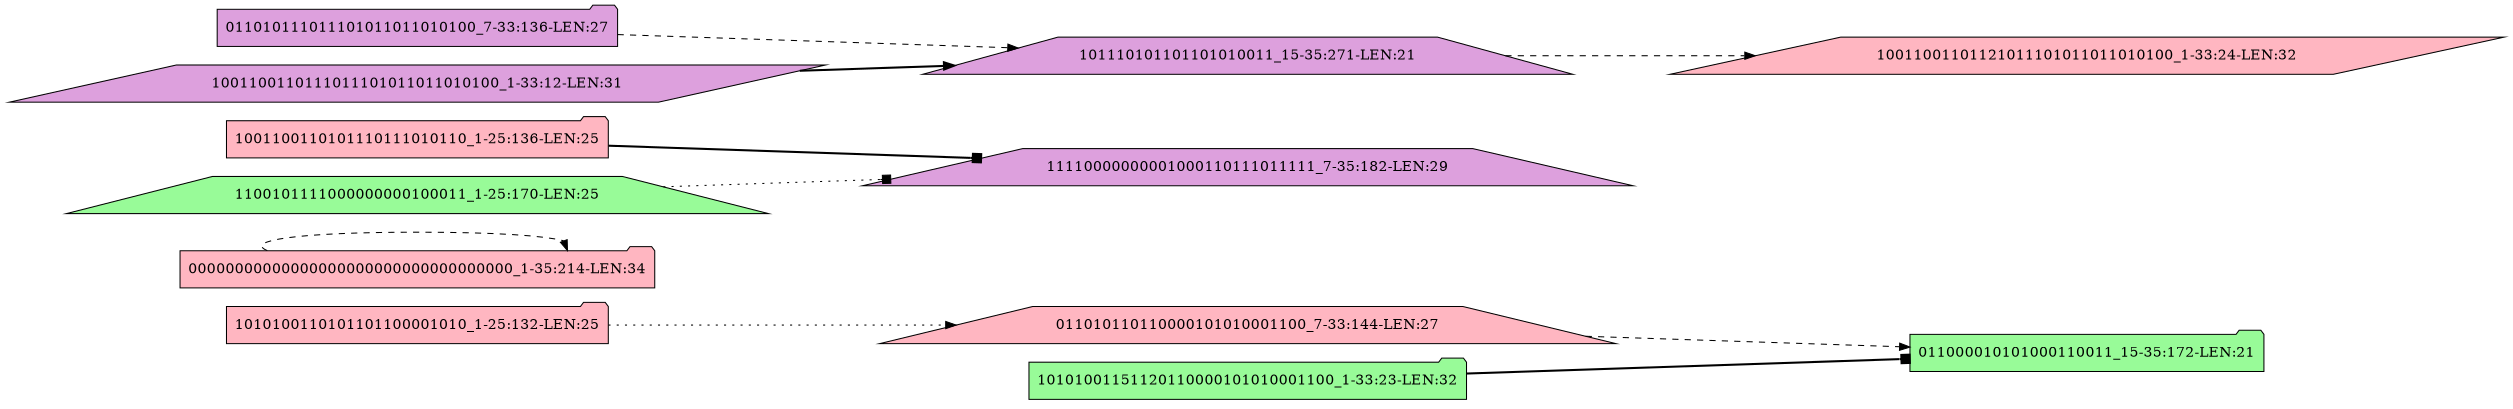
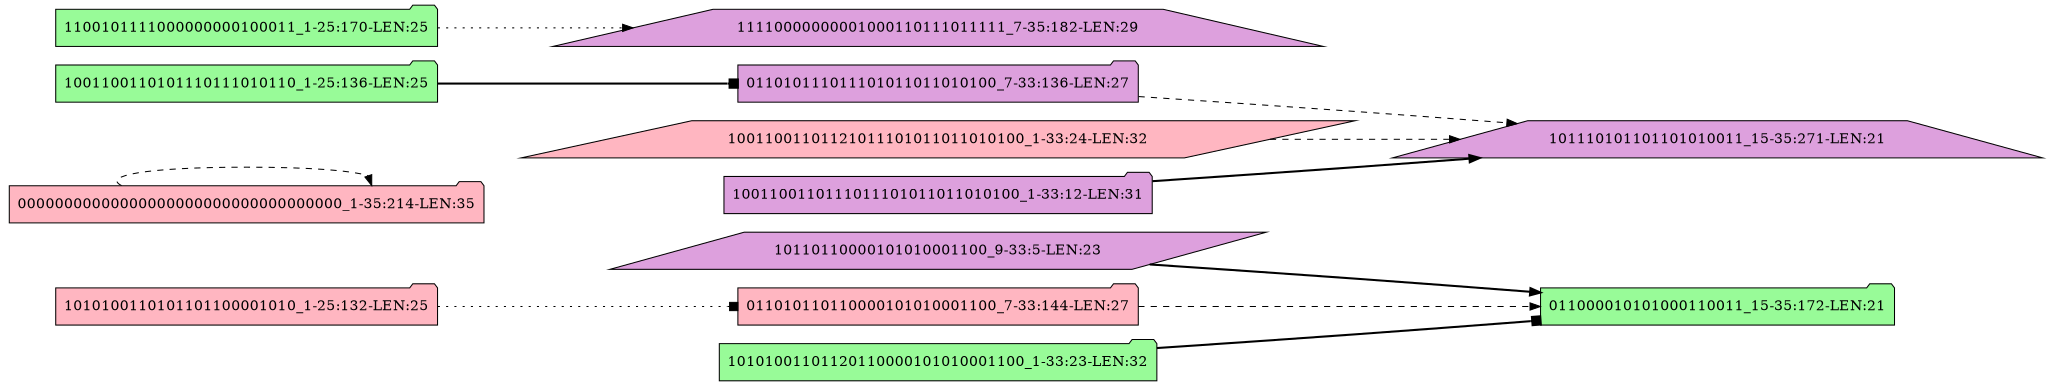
(1625, 56) -> (1360, 139)
(417, 84) -> (938, 195)
(417, 139) -> (247, 84)
(790, 152) -> (583, 84)
(772, 183) -> (530, 28)
(417, 195) -> (247, 28)
none -> (938, 251)
(417, 269) -> (247, 204)
(777, 325) -> (583, 306)
(1248, 325) -> (938, 306)
(1248, 381) -> (938, 362)
